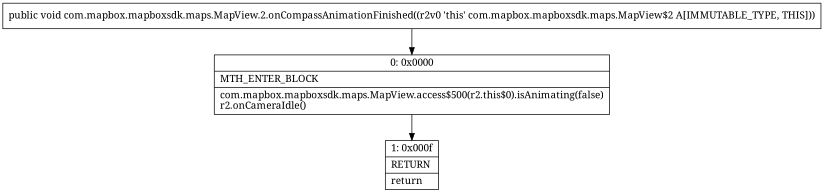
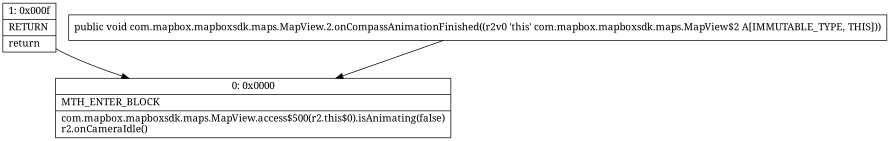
(412, 124) -> (88, 64)
